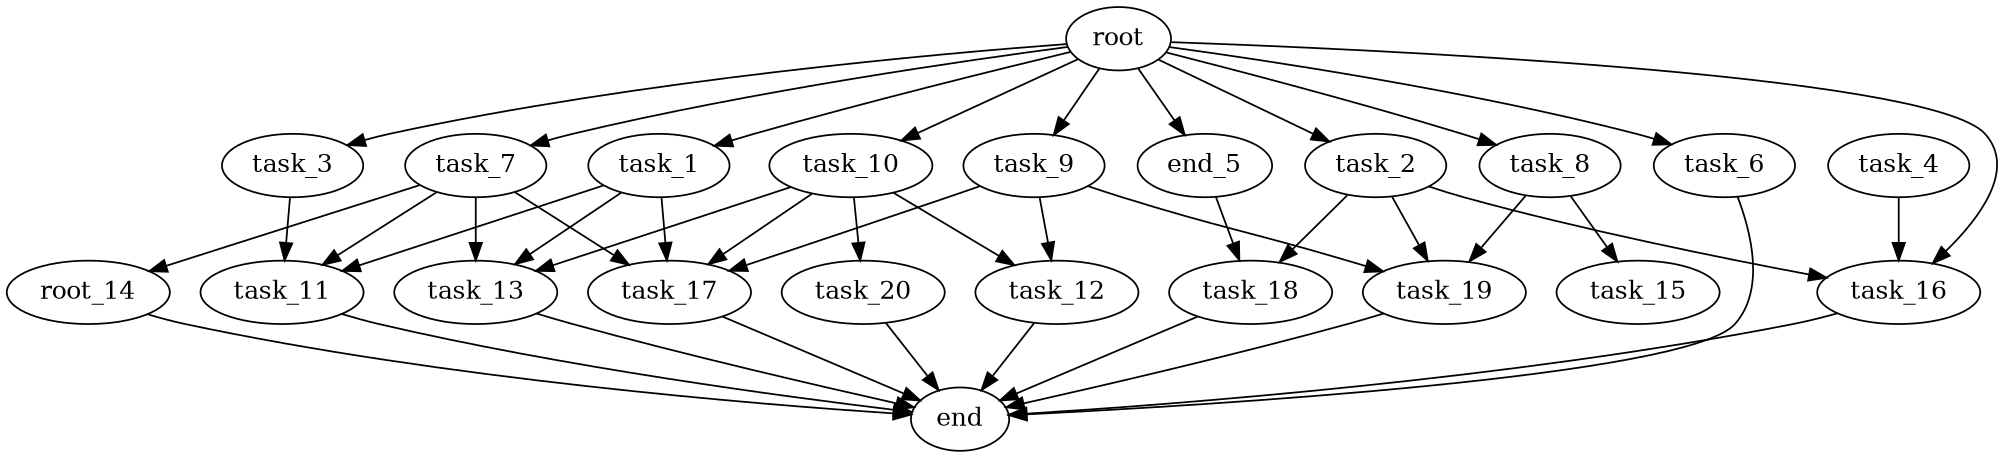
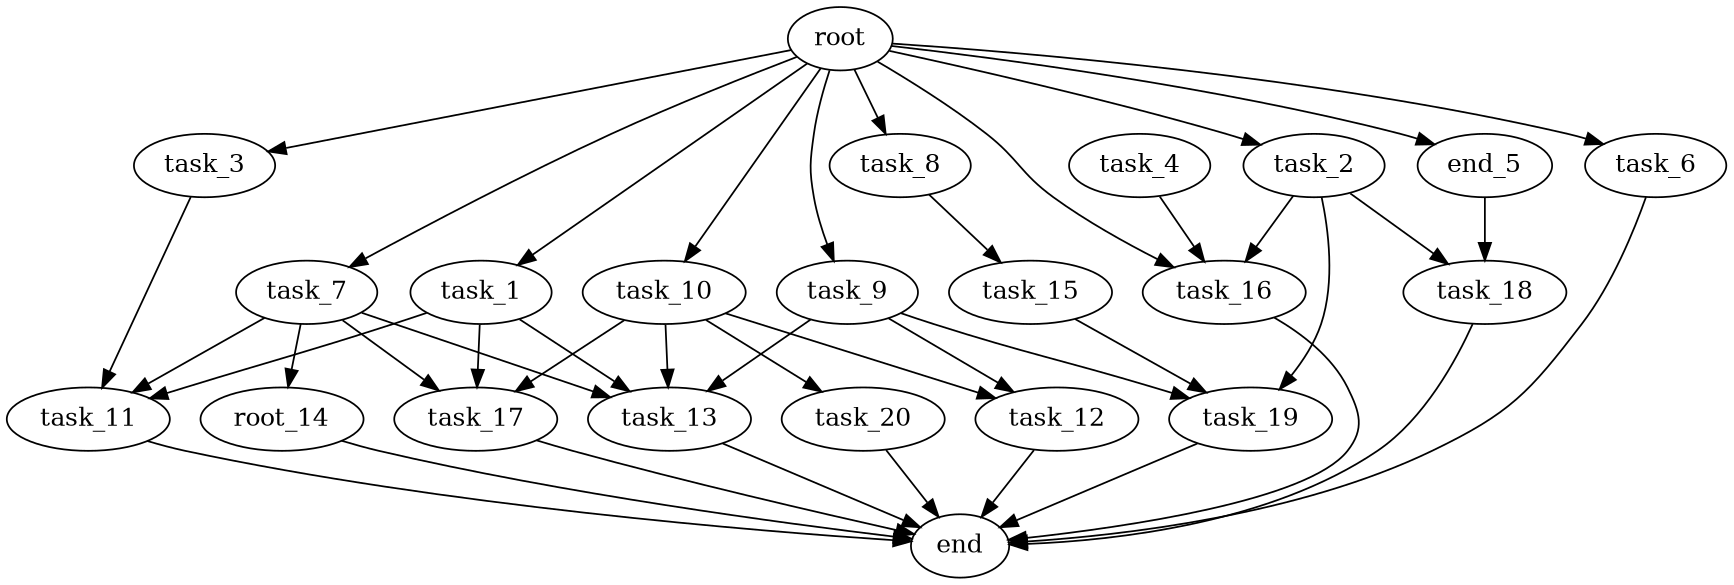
(1503, 222) -> (1133, 351)
(869, 224) -> (771, 347)
